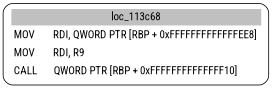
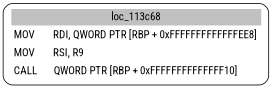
(49, 53) -> (49, 53)
